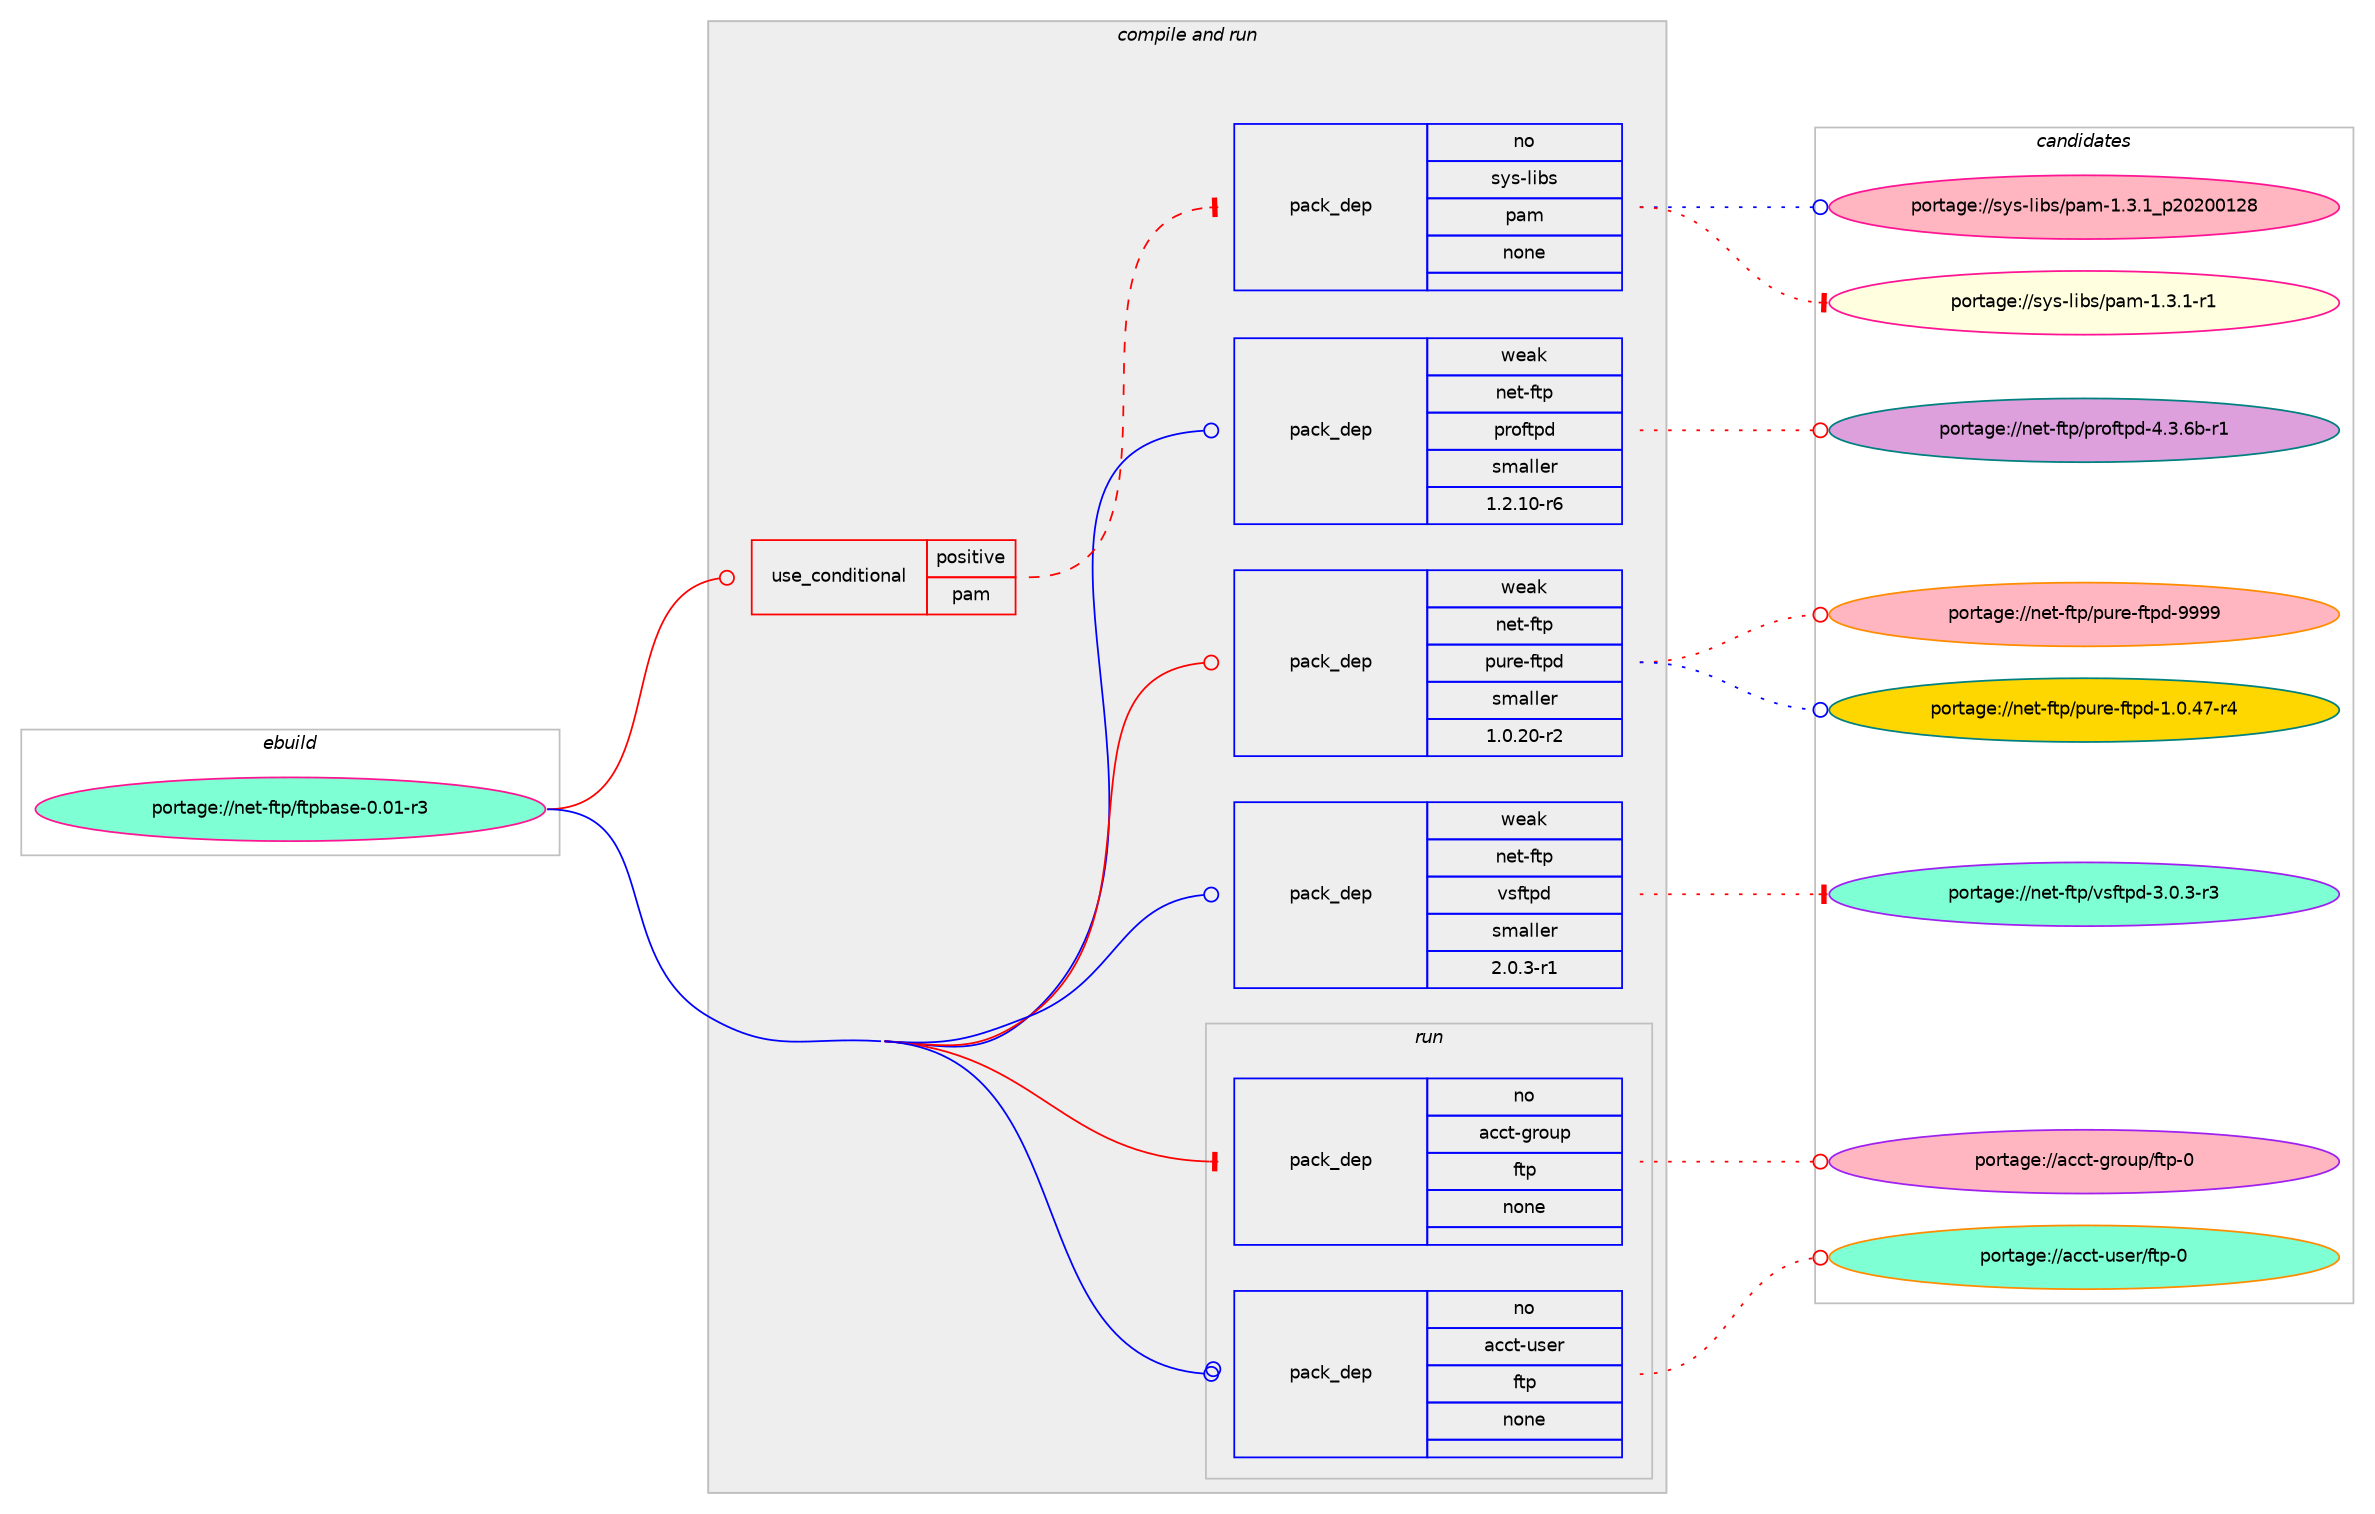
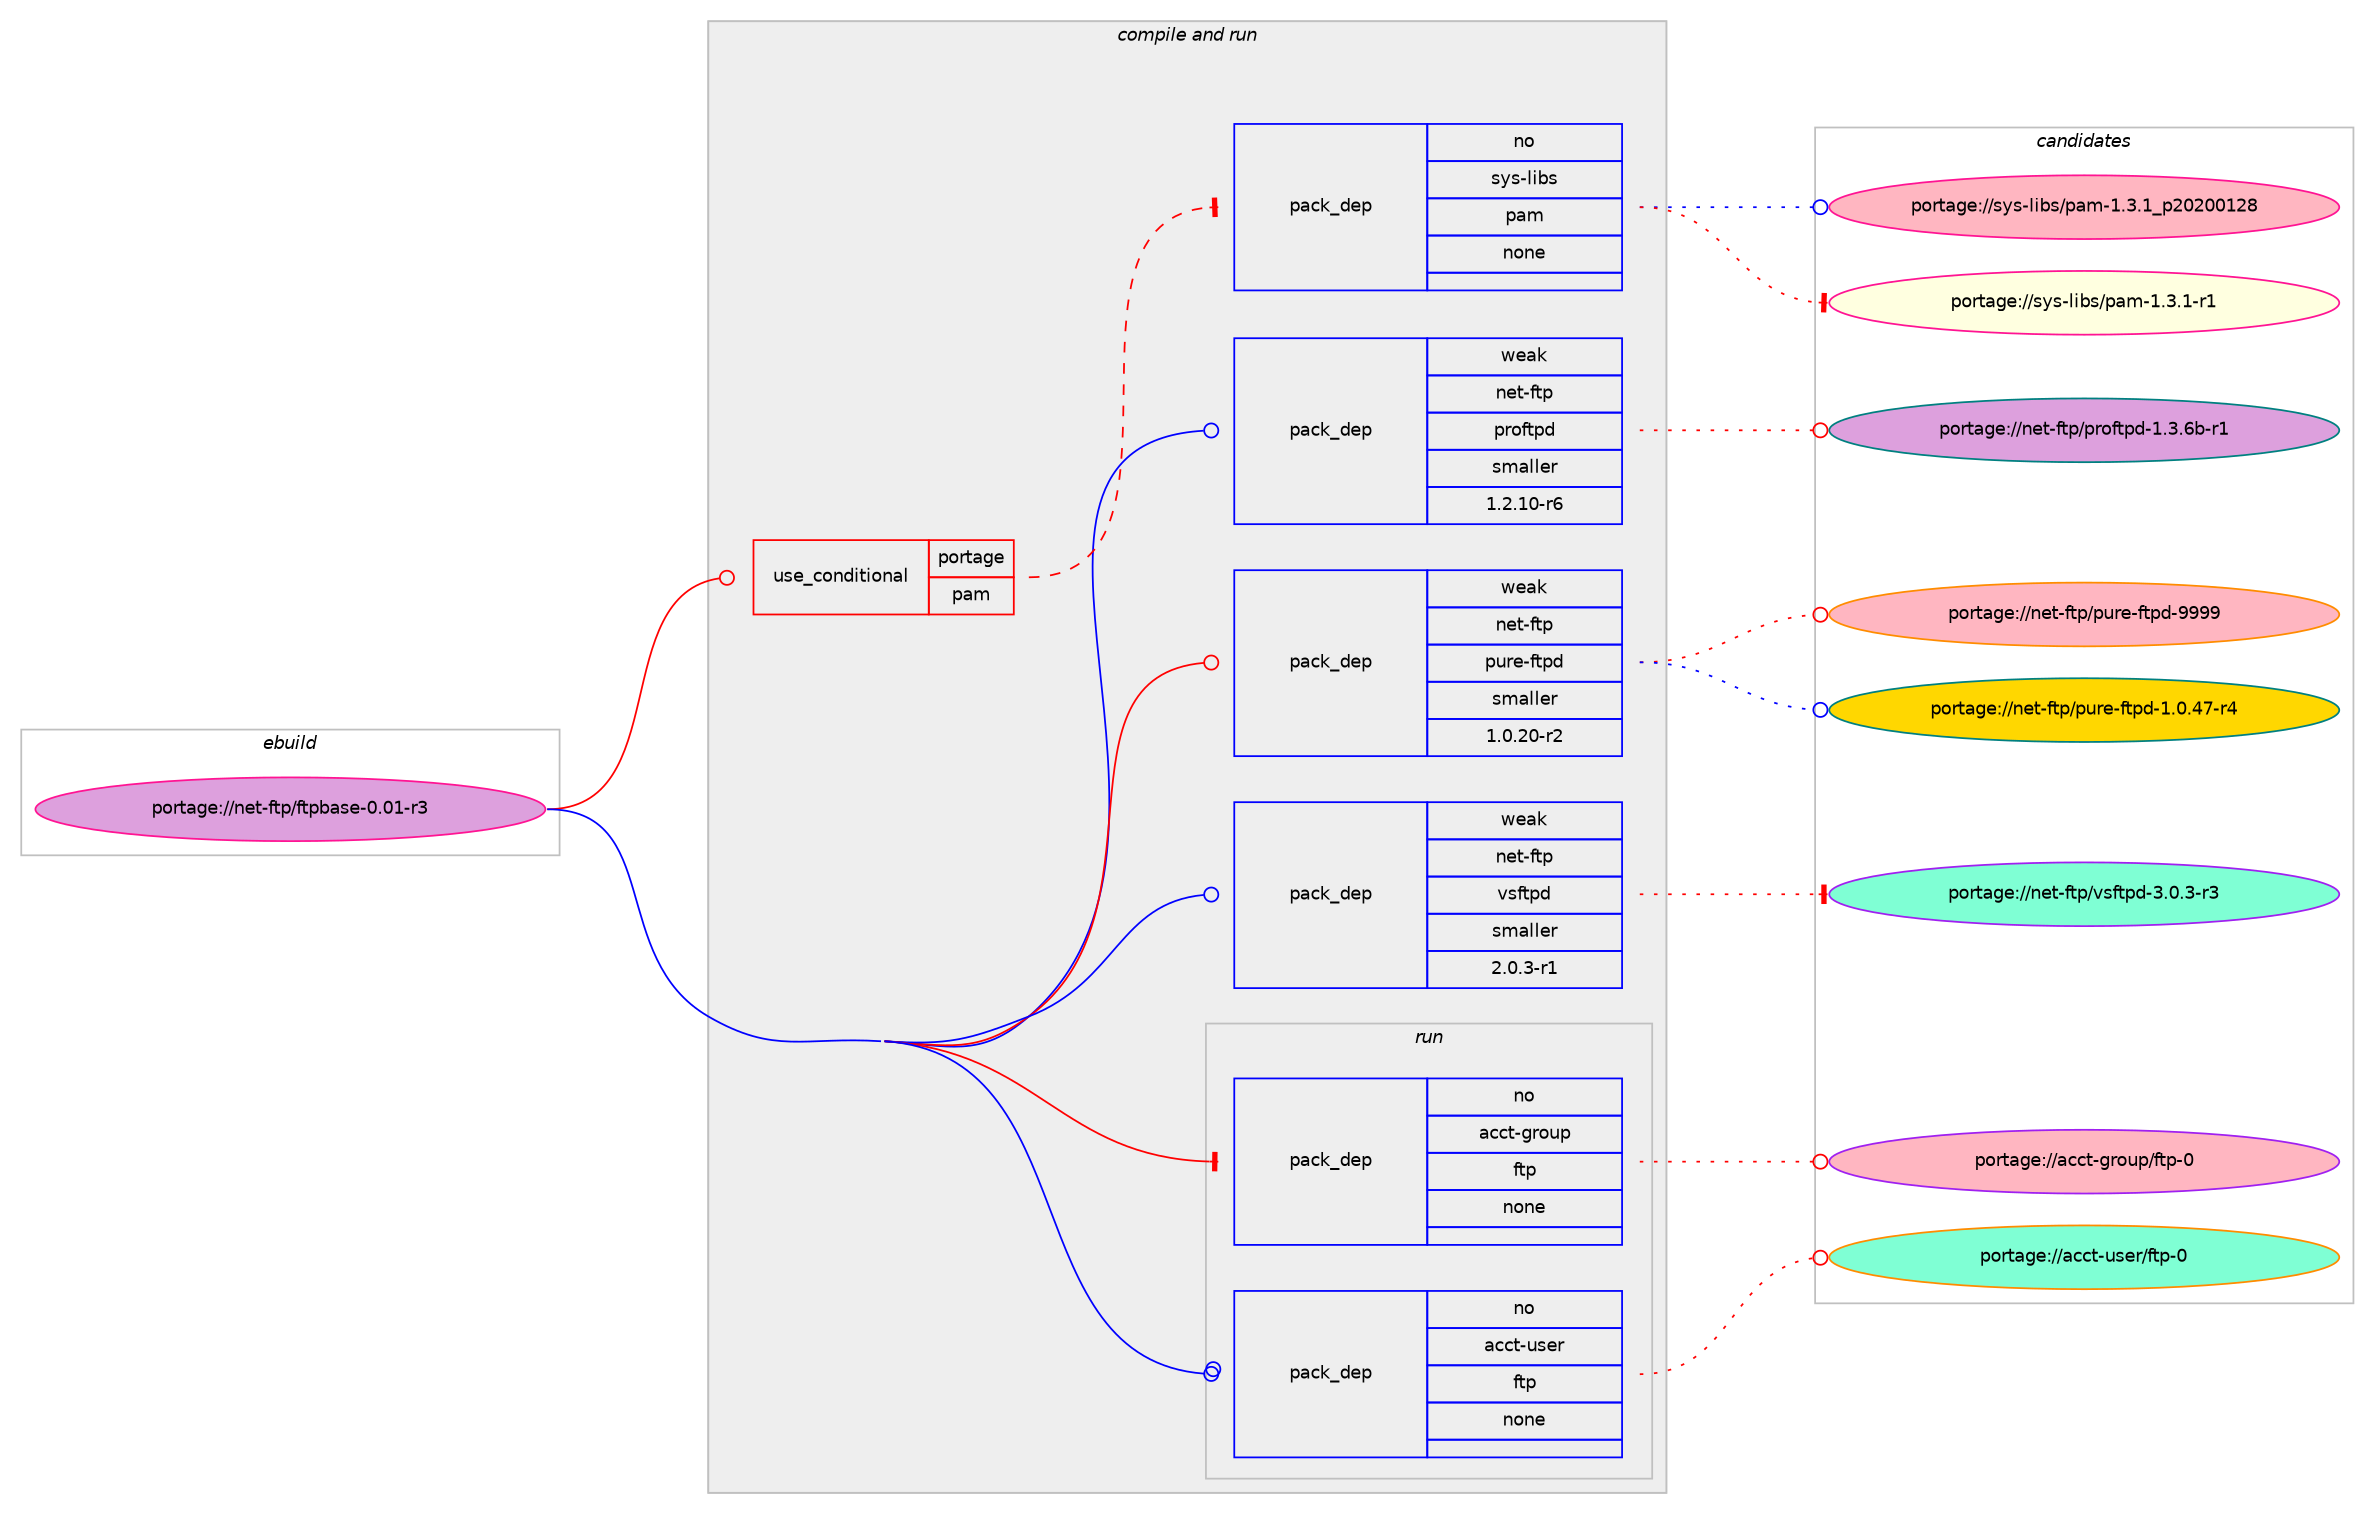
(2084, 430) -> (2084, 430)
(971, 558) -> (971, 558)
(290, 809) -> (290, 809)
